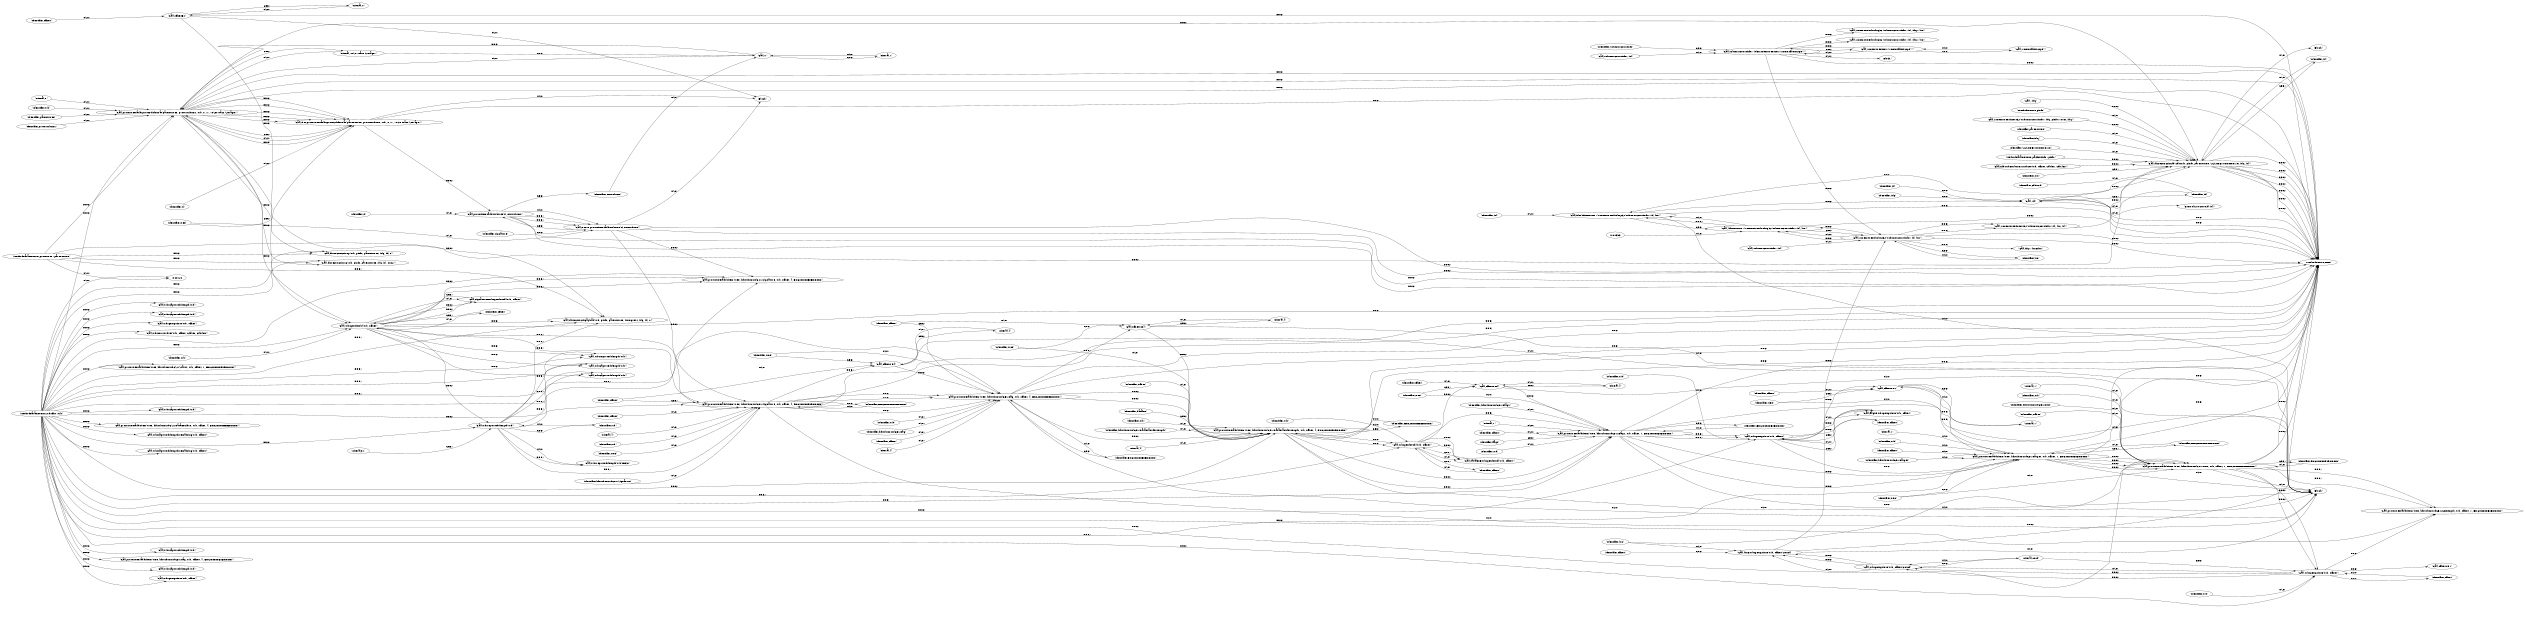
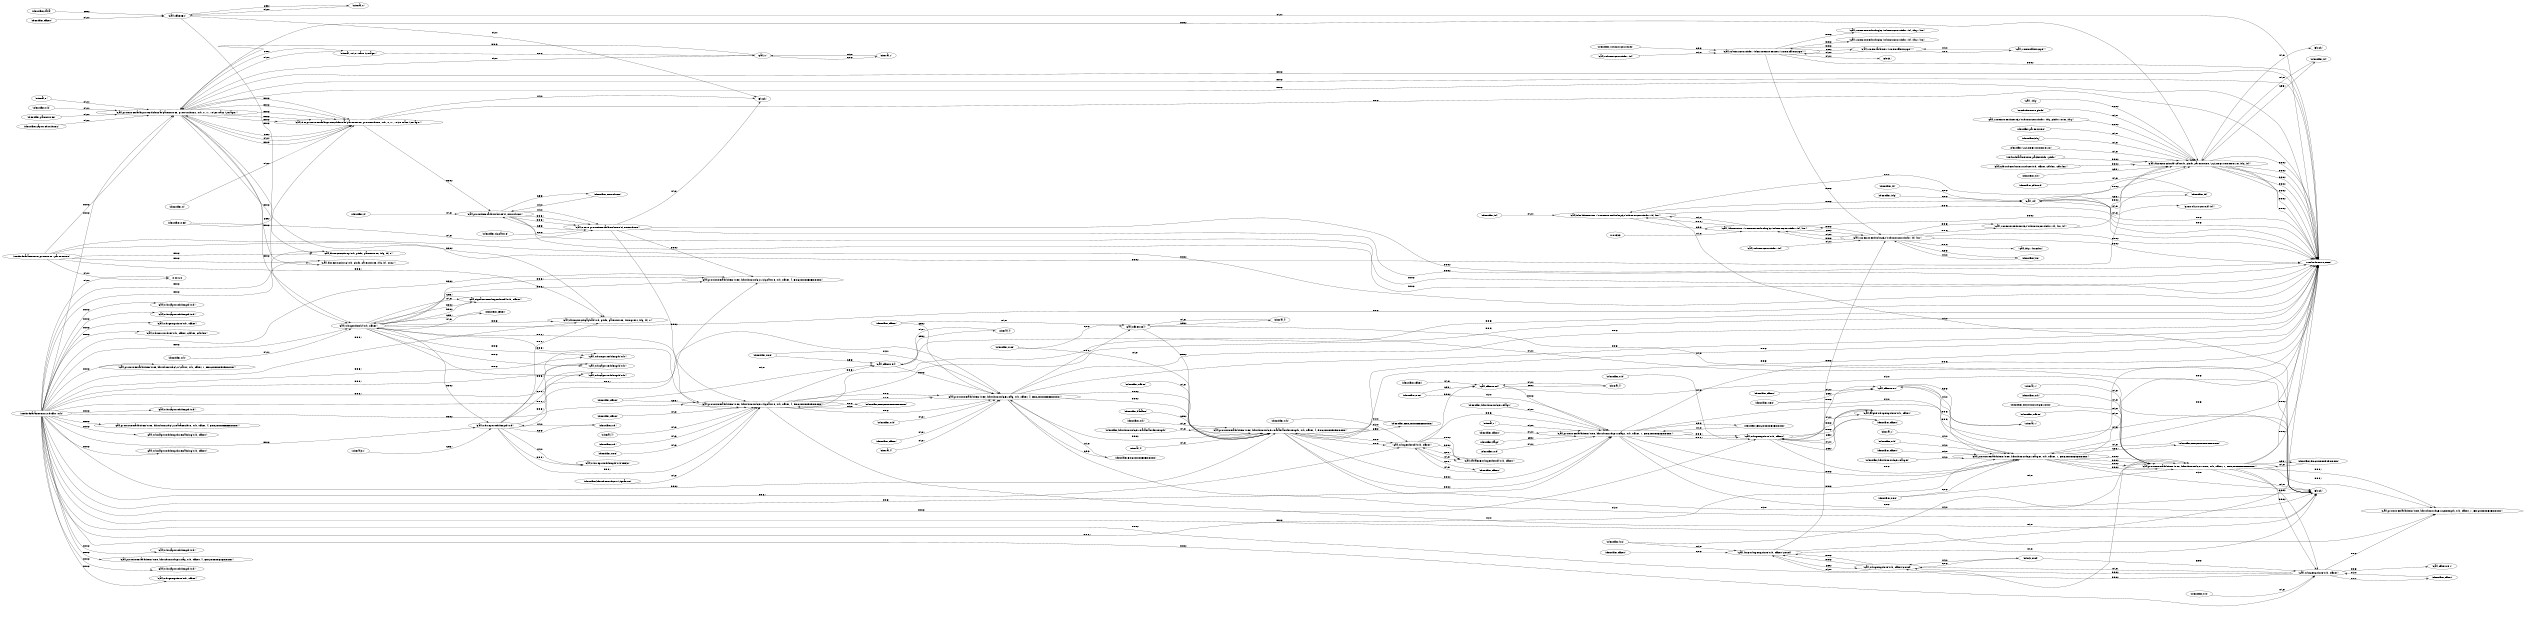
none -> (41, 11)
(1280, 14) -> (1280, 14)
(1887, 49) -> (1887, 49)
(664, 112) -> (554, 204)
(41, 127) -> (41, 127)
none -> (1188, 259)
(886, 432) -> none
(2031, 524) -> (2031, 524)
(2031, 558) -> (2031, 558)
none -> (1814, 565)
